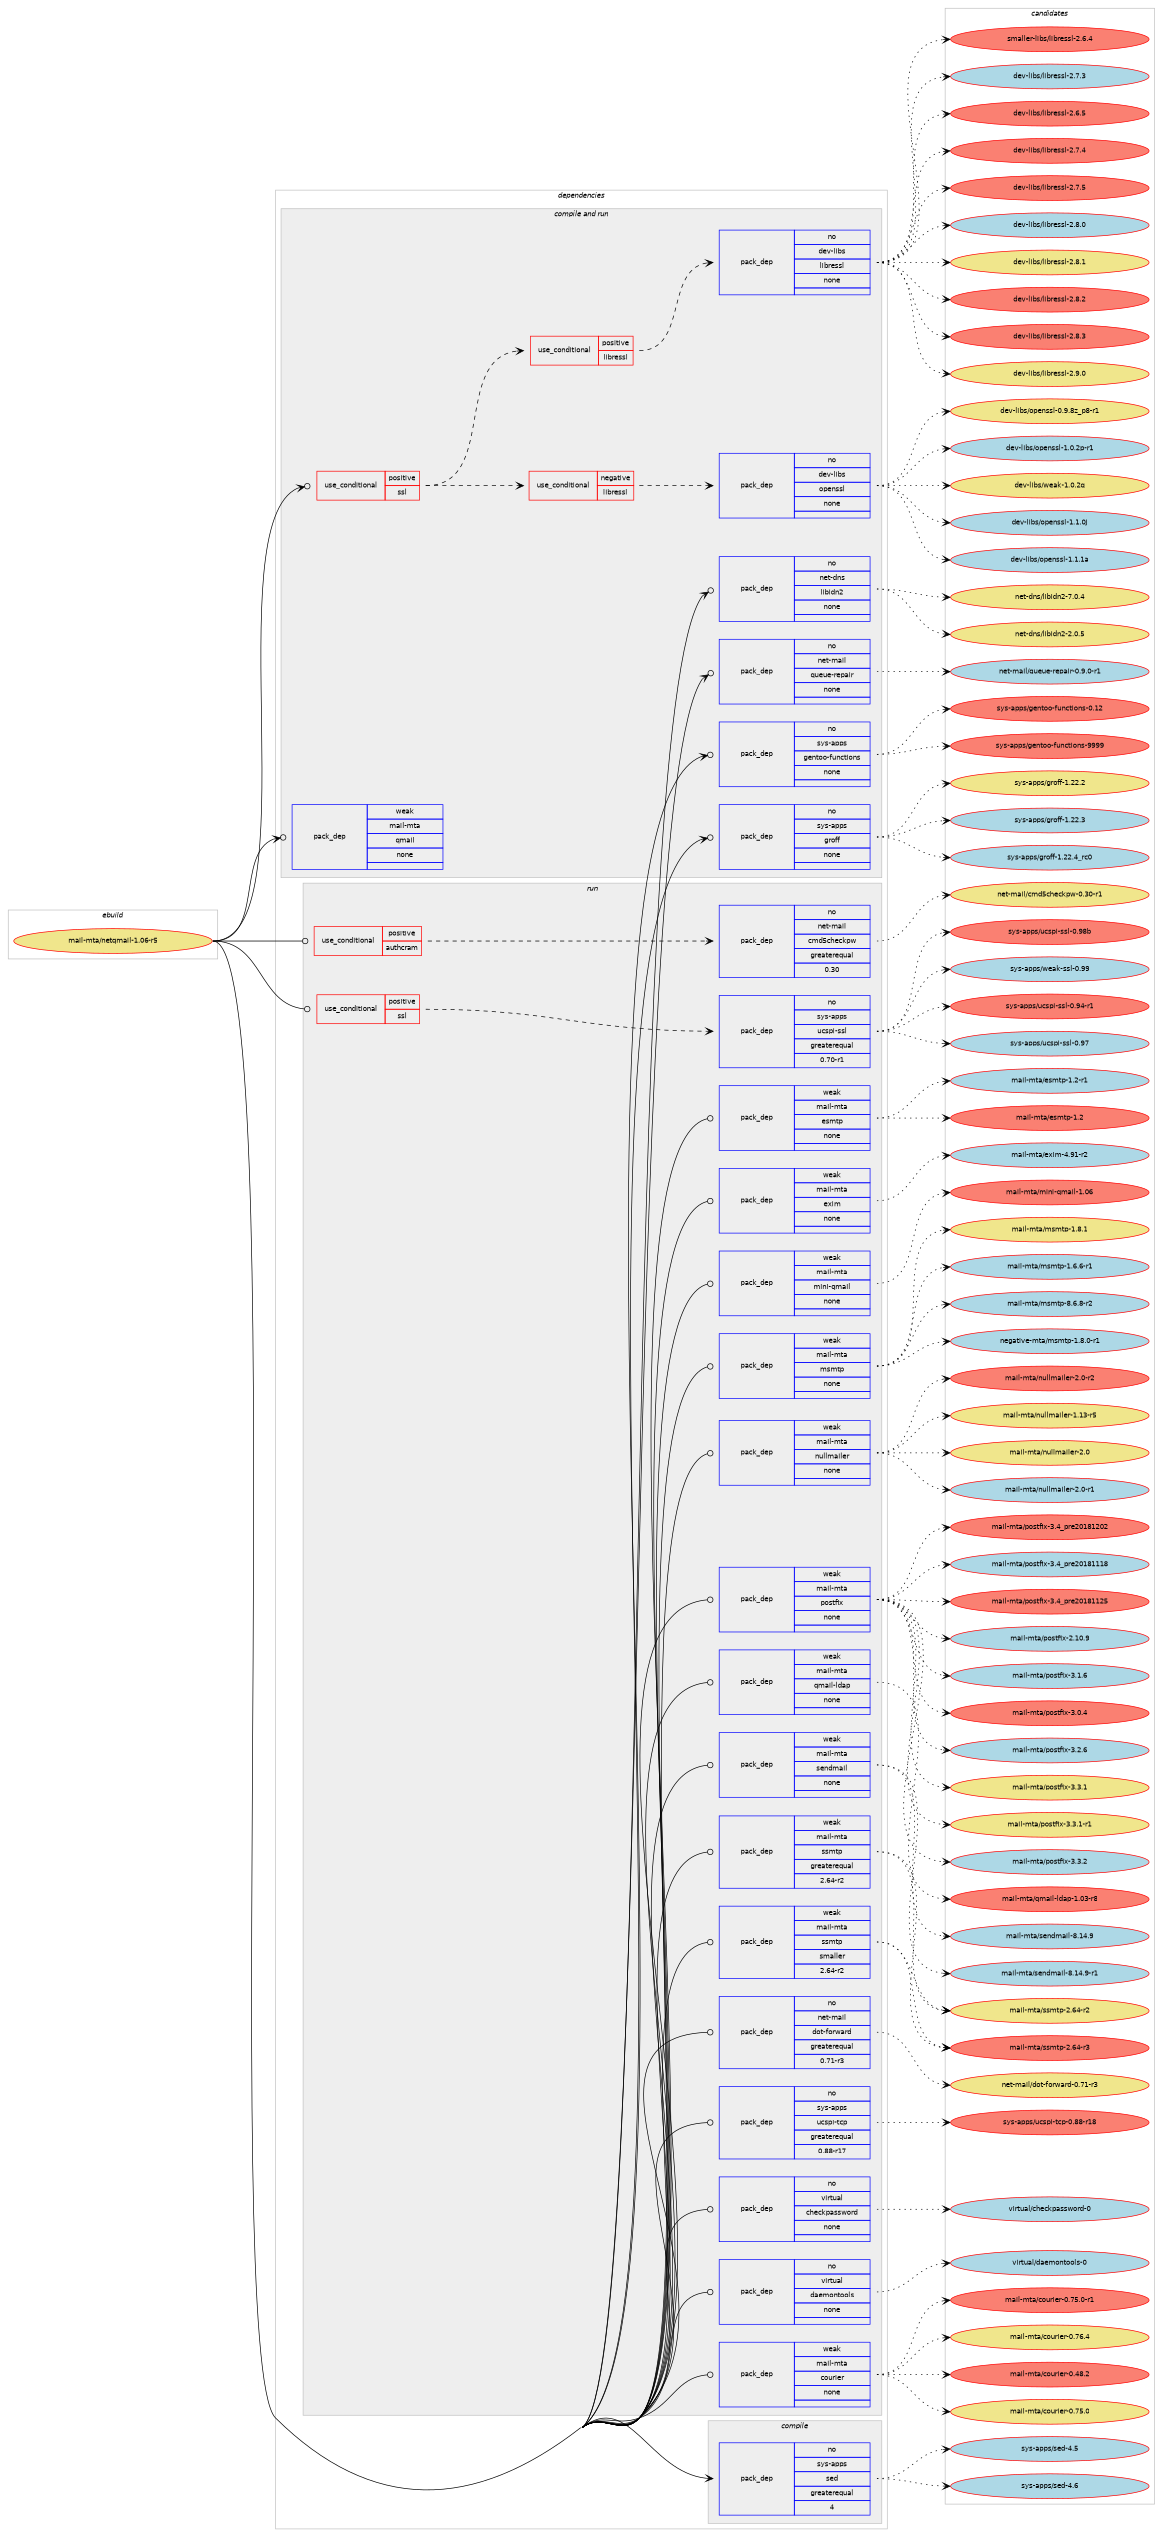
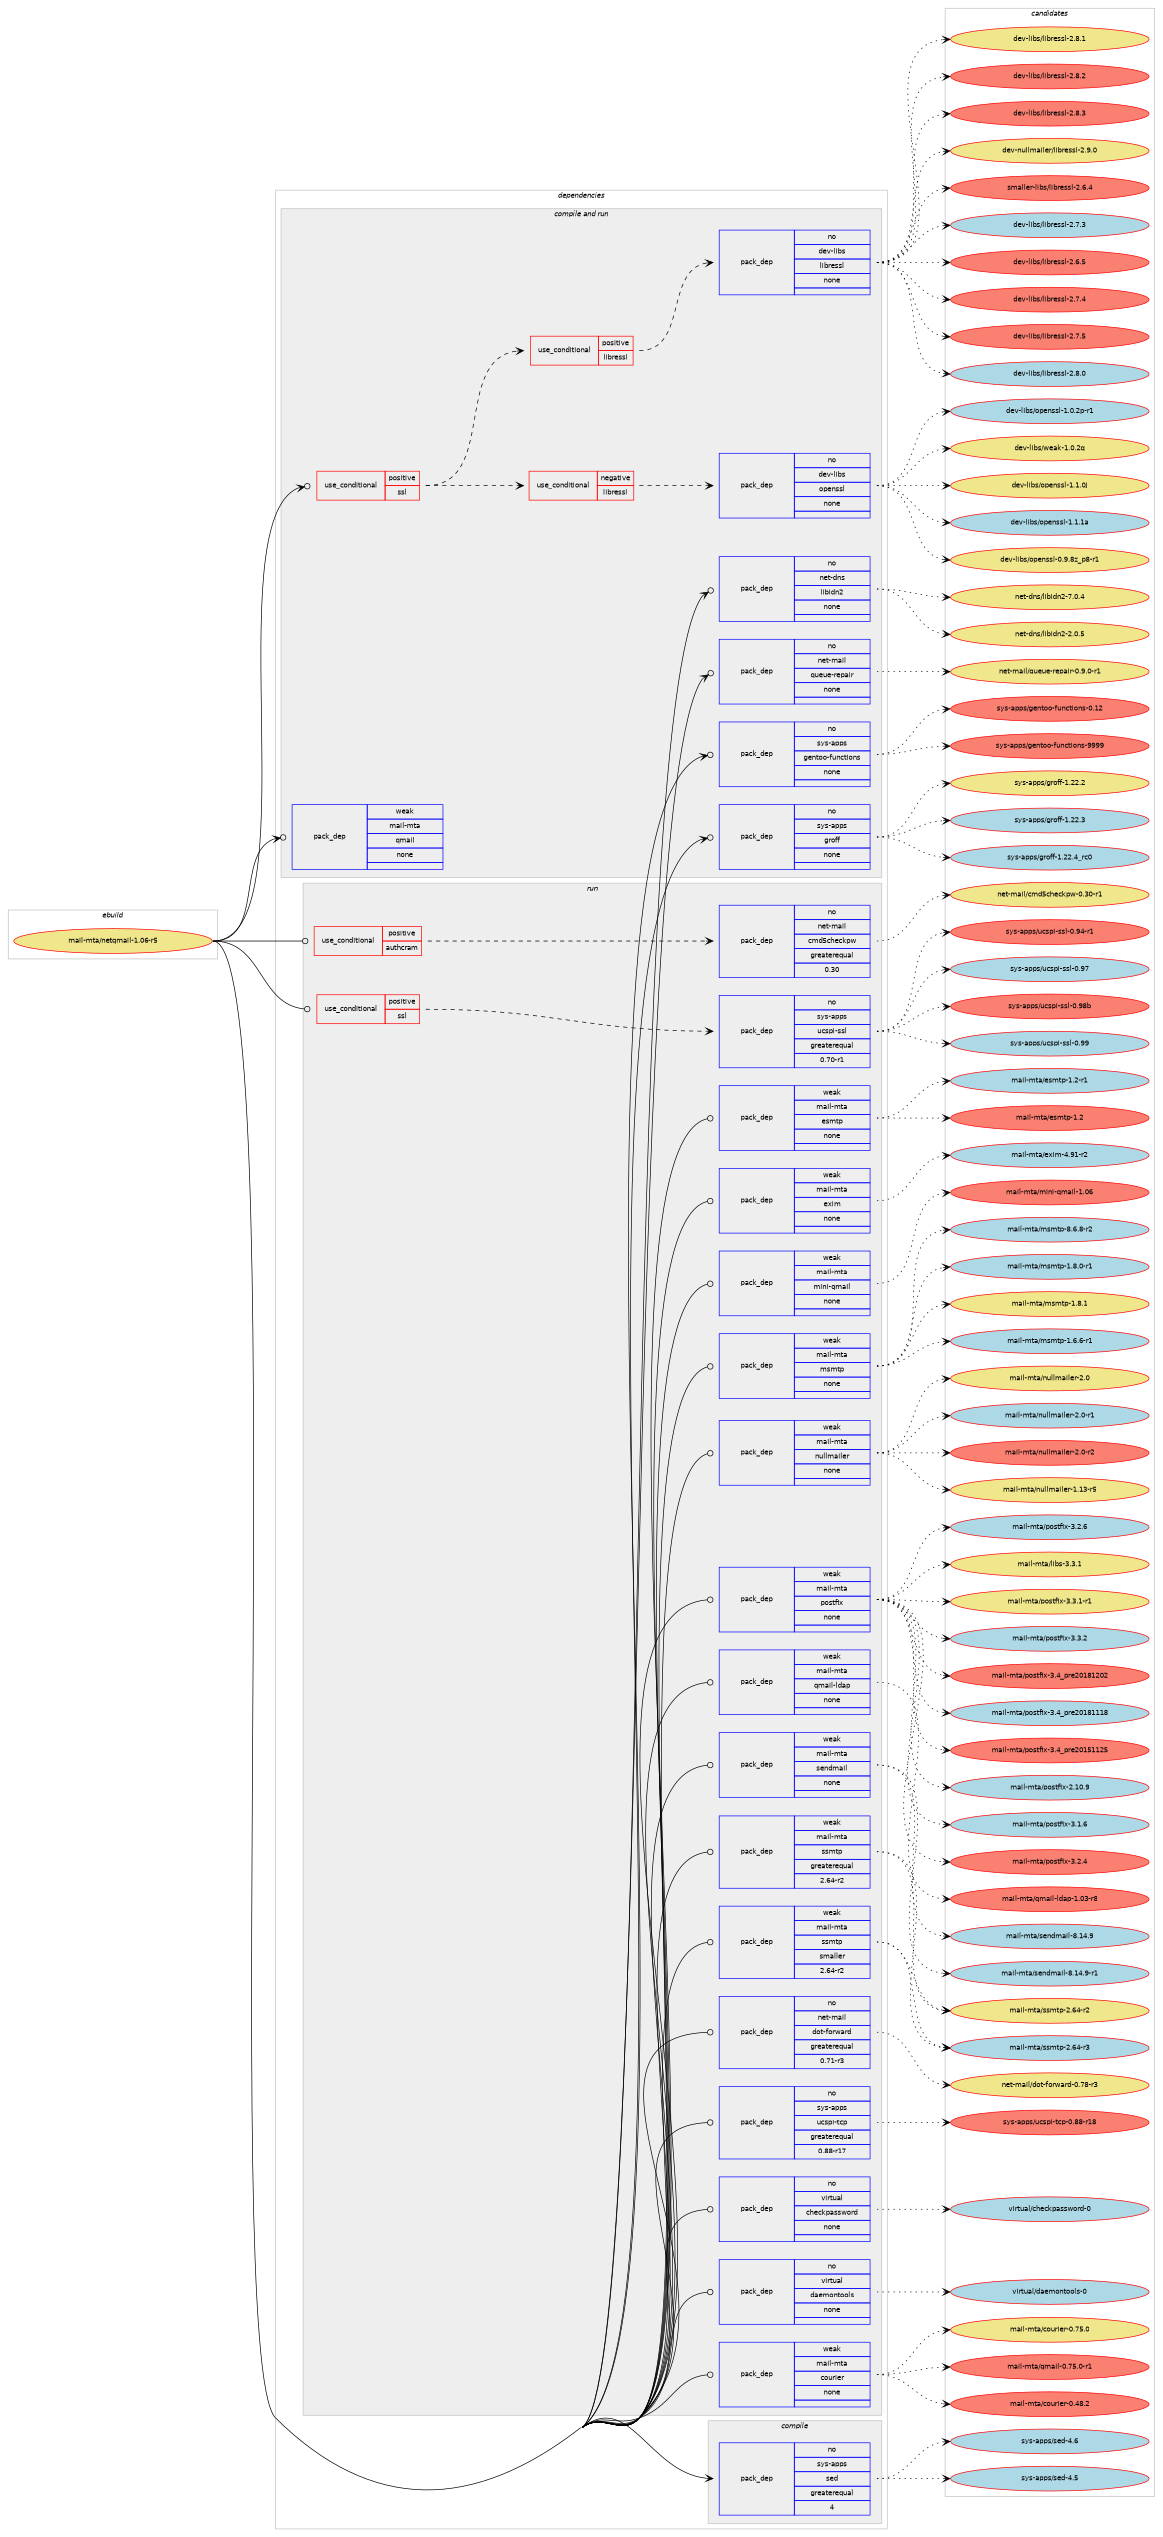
(1050, 374) -> (1050, 151)
(1050, 523) -> (1050, 486)
(1050, 672) -> (1050, 672)
(1050, 969) -> (1050, 1044)
(1050, 1341) -> (1050, 1267)
(1050, 1602) -> (1050, 1750)
(1050, 1713) -> (1050, 1862)
(1050, 1788) -> (1050, 1564)
(1050, 2048) -> (1050, 2048)
(1050, 2085) -> (1050, 2085)
(1050, 2300) -> (1050, 2367)
(1050, 2337) -> none
